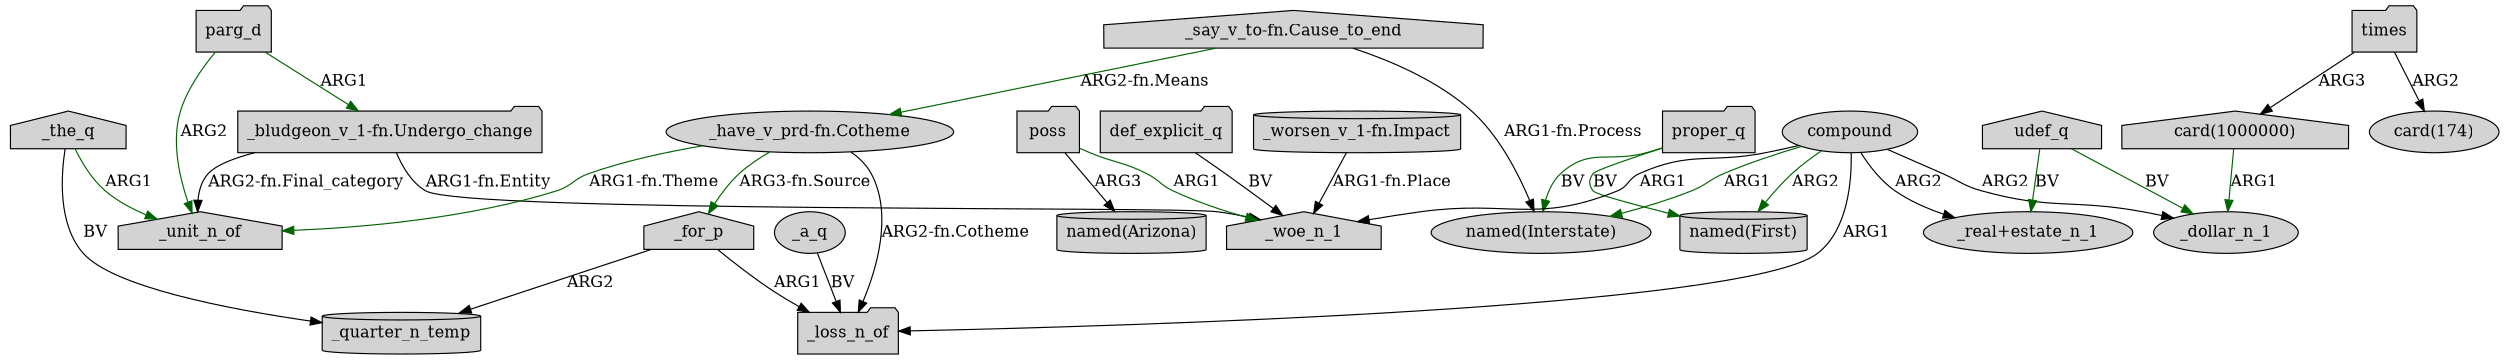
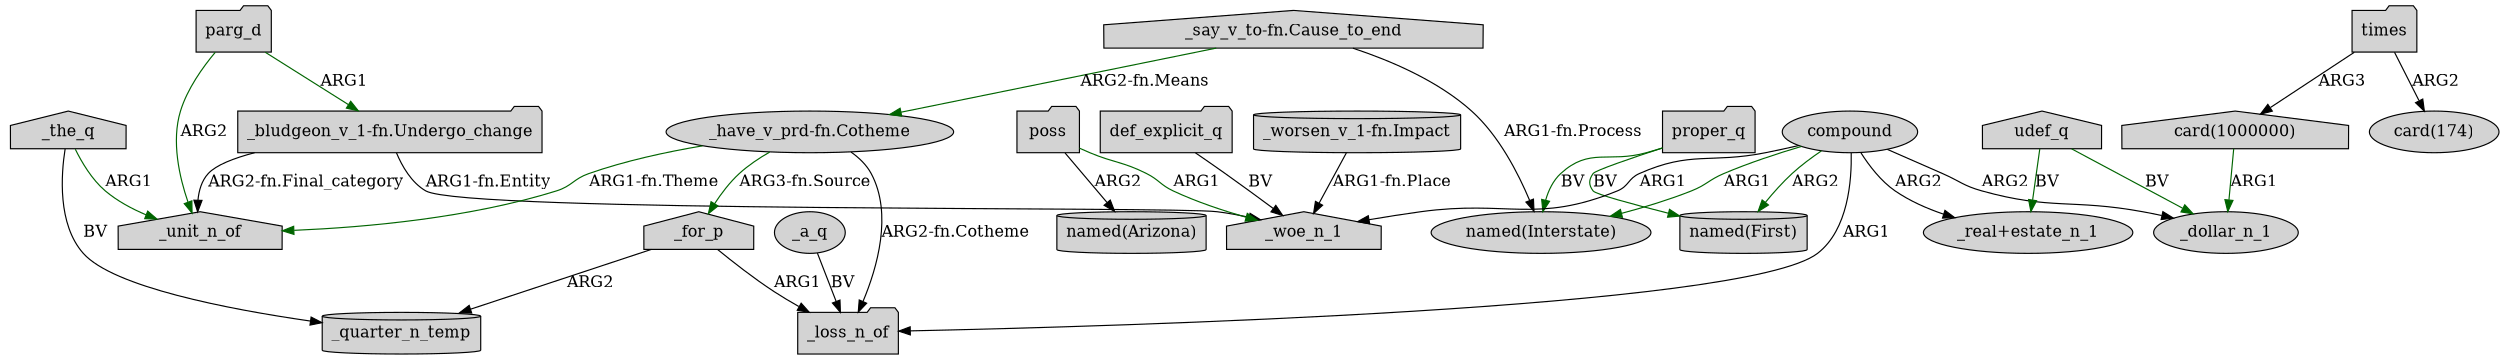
(1118, 182) -> (1118, 182)
